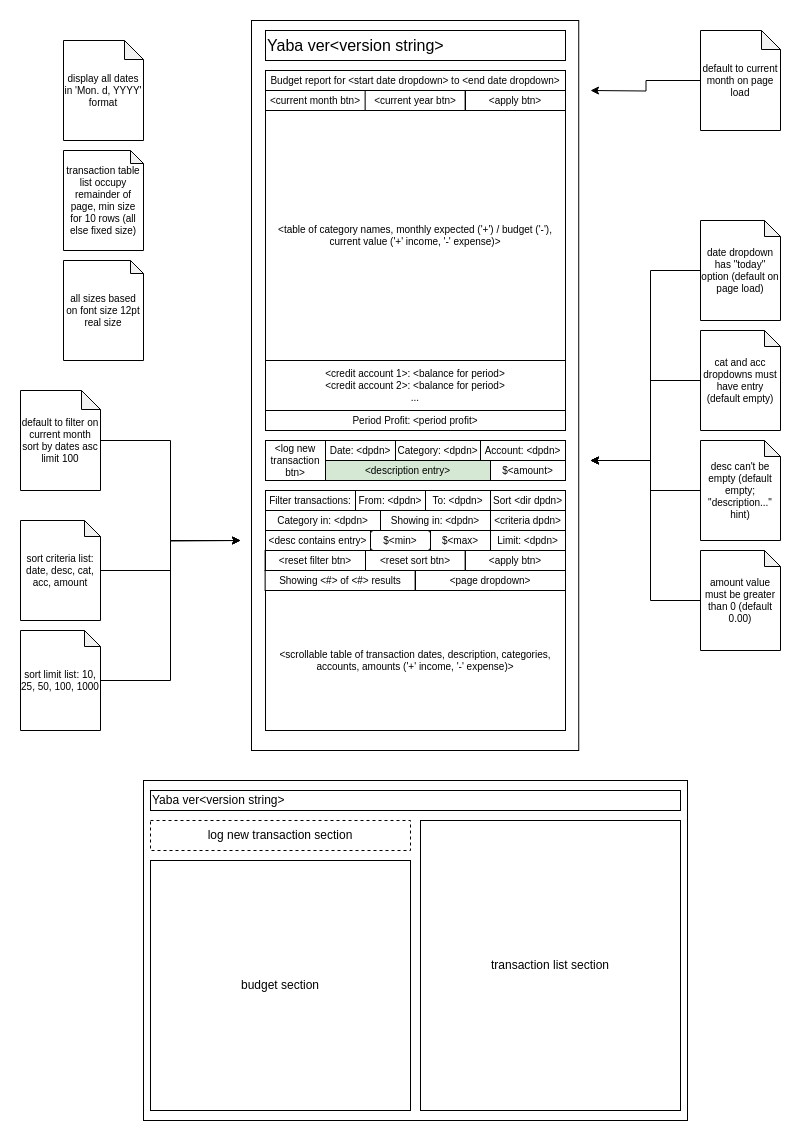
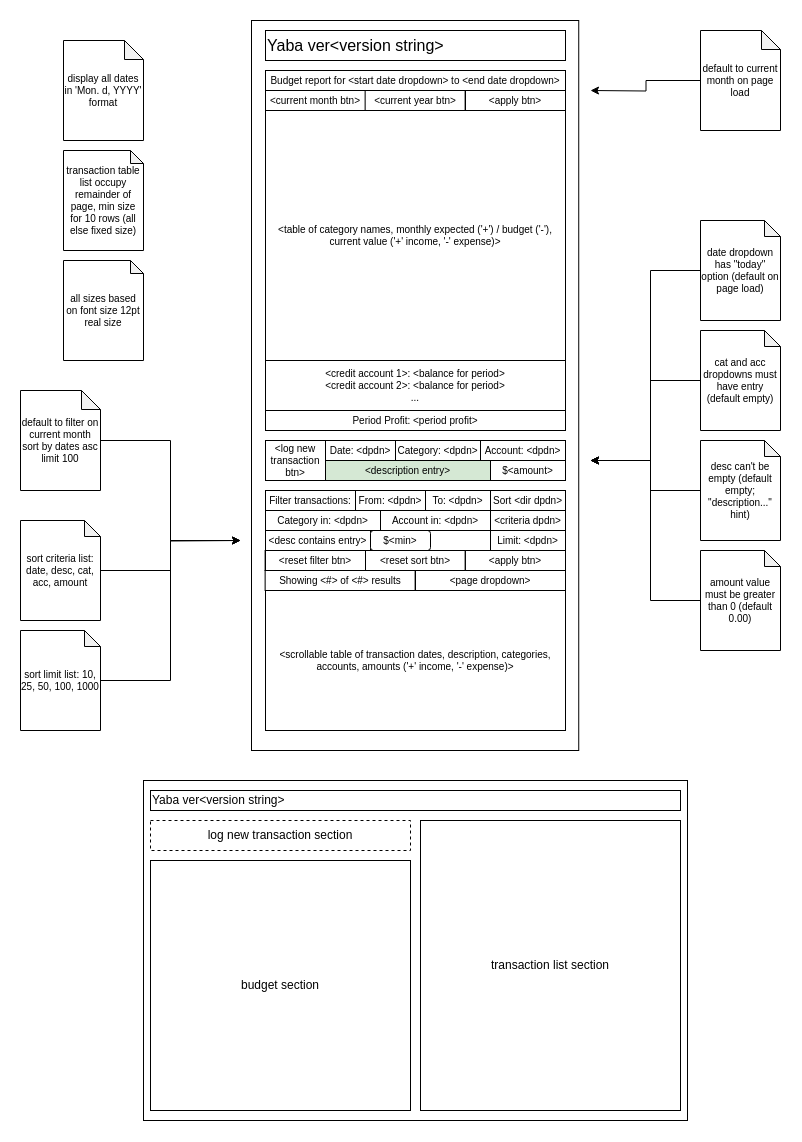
(436, 521) -> (436, 521)
(461, 541) -> none
